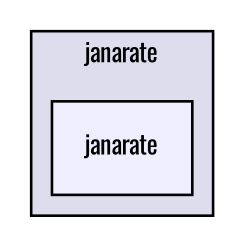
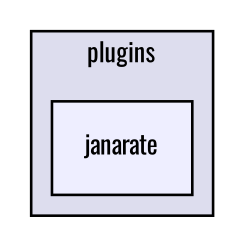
(122, 56) -> (122, 56)
